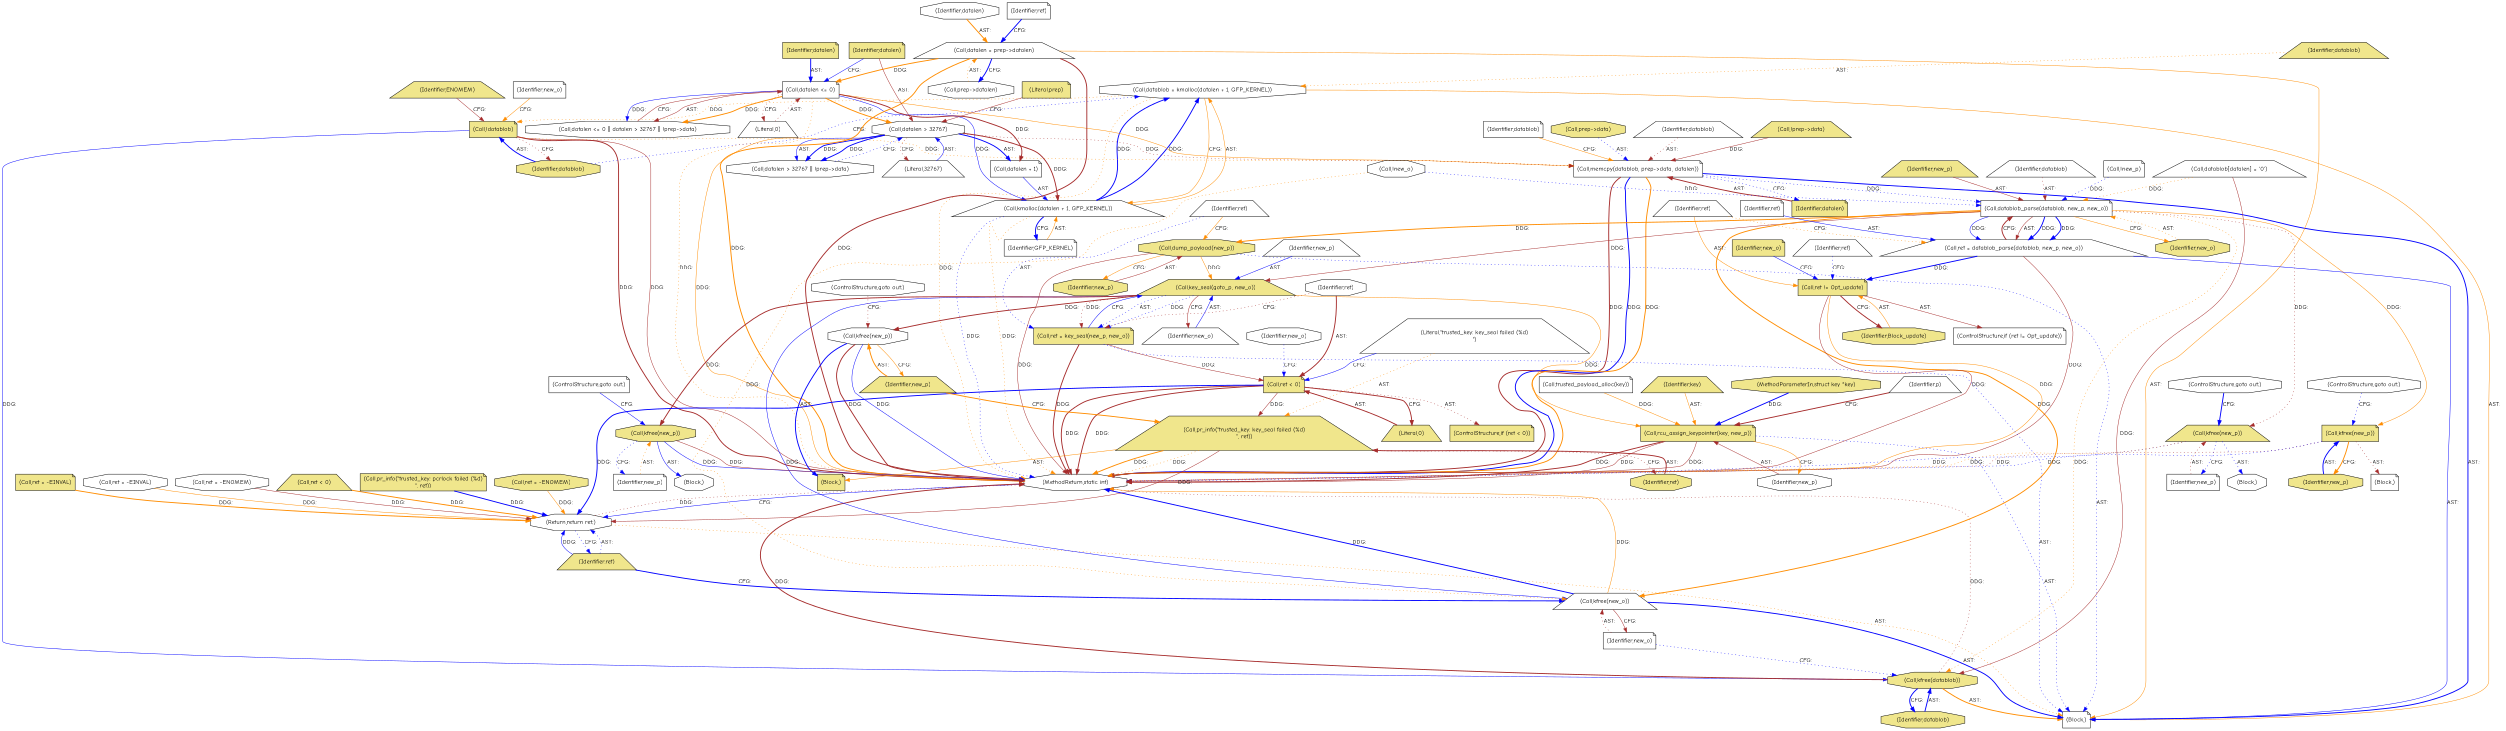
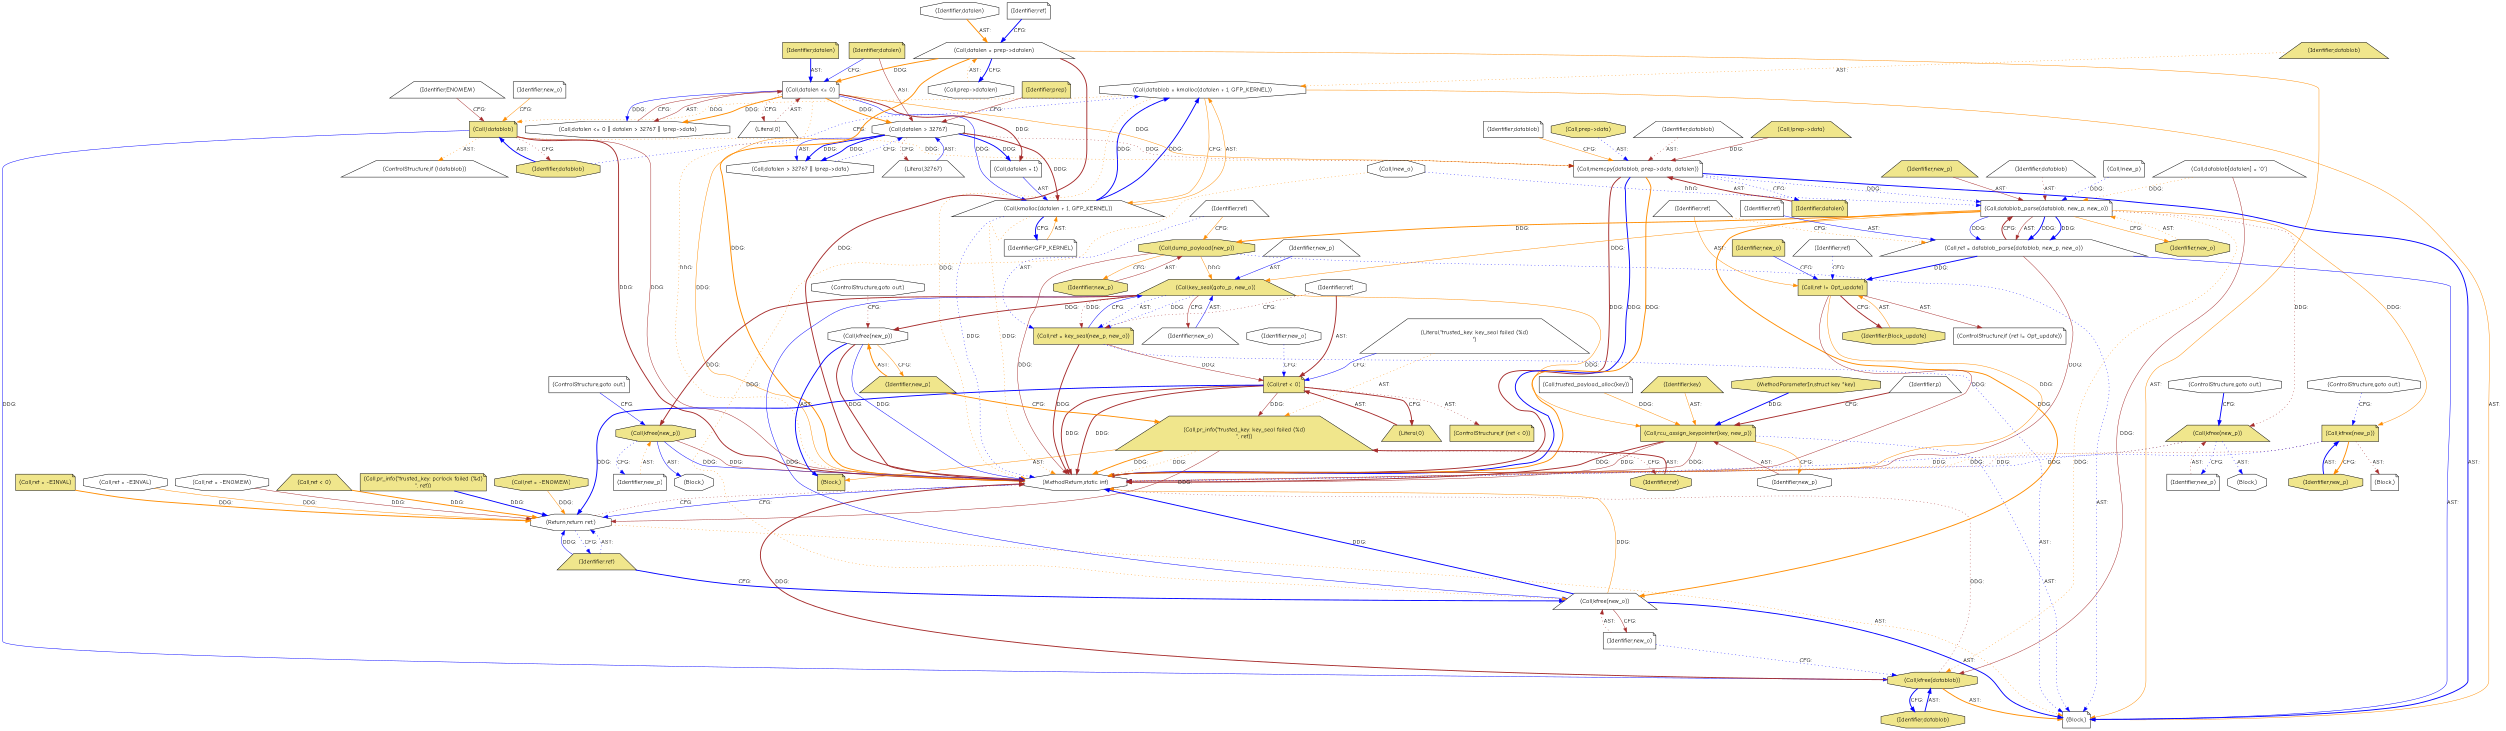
(447, 90) -> (447, 90)
(1046, 90) -> (1046, 90)
(1011, 149) -> (1011, 149)
none -> (425, 169)
(1625, 239) -> (1625, 239)
(687, 503) -> (687, 503)
